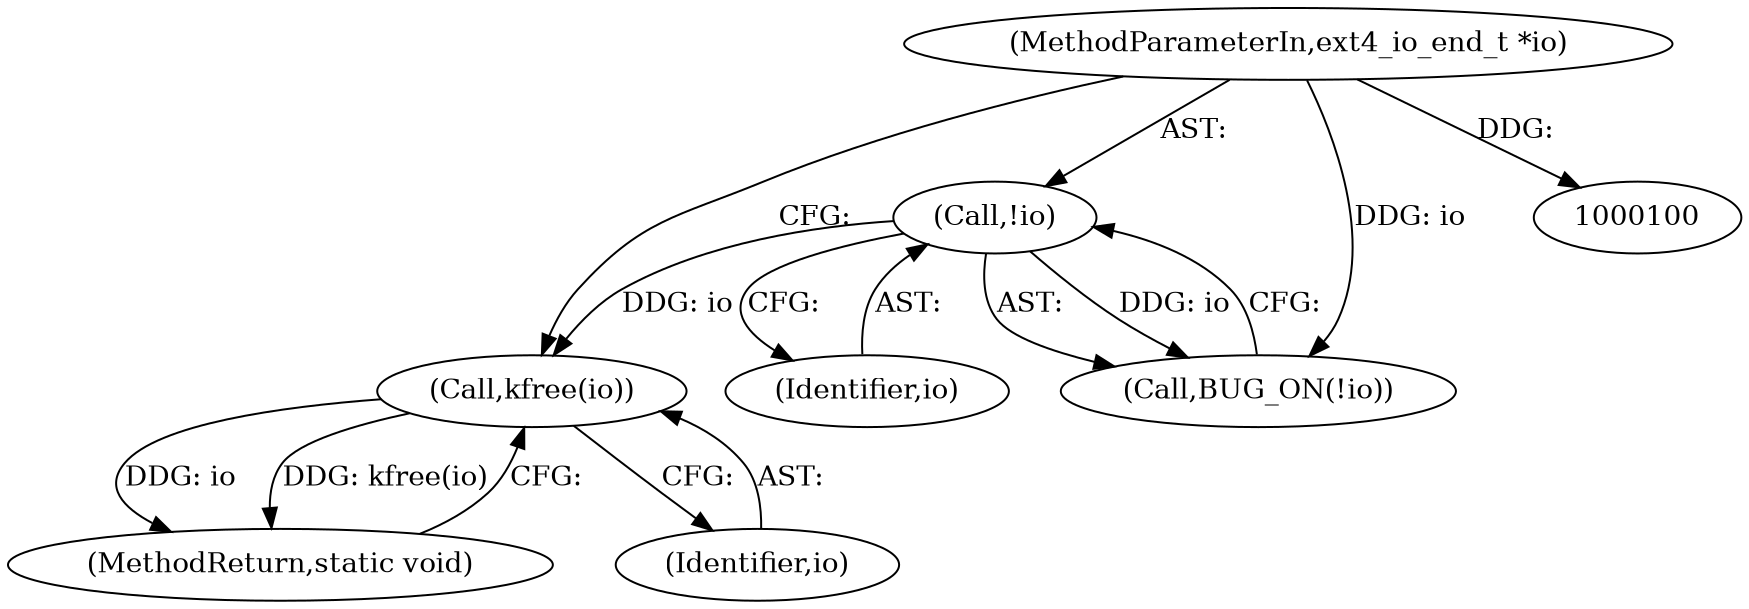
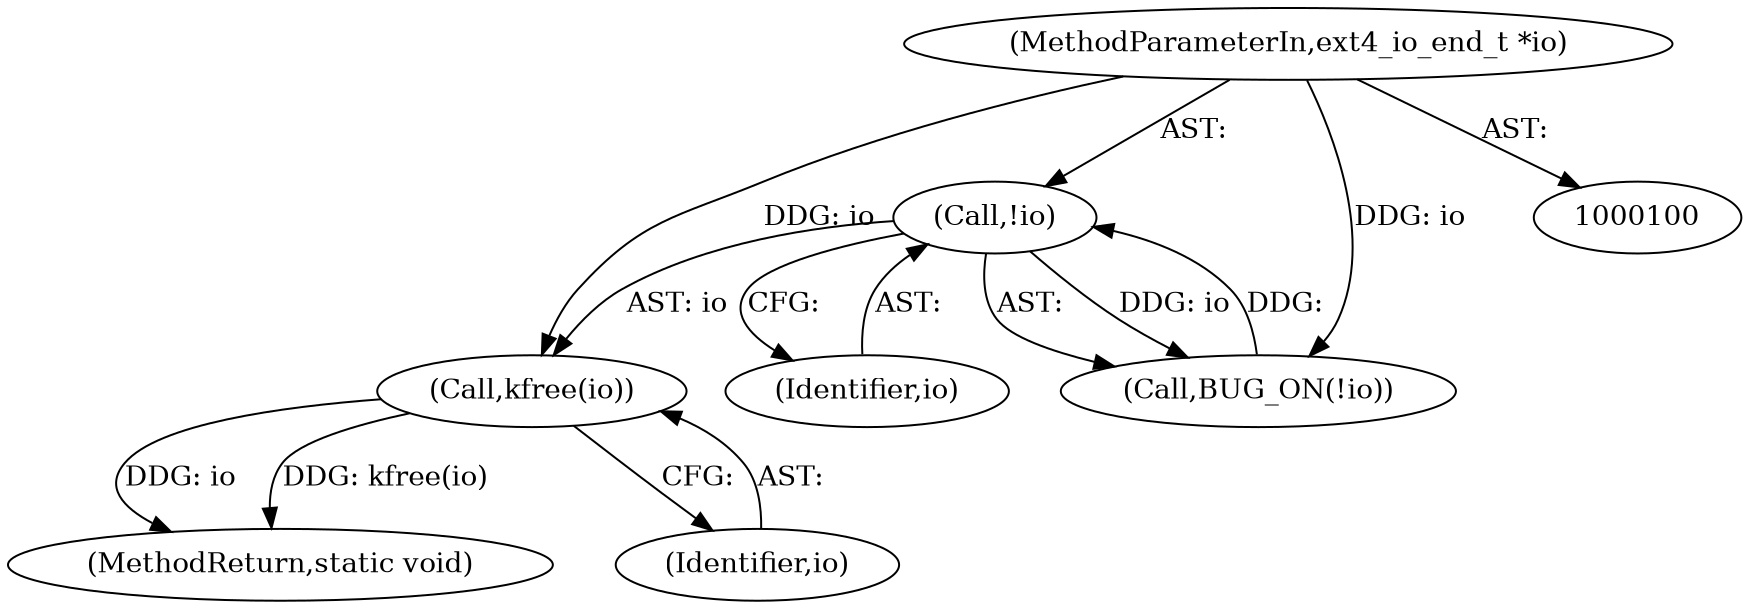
(1520, 131) -> (1520, 131)
(819, 218) -> (819, 218)
(678, 304) -> (678, 304)
(1289, 304) -> (1289, 304)
(479, 501) -> none
